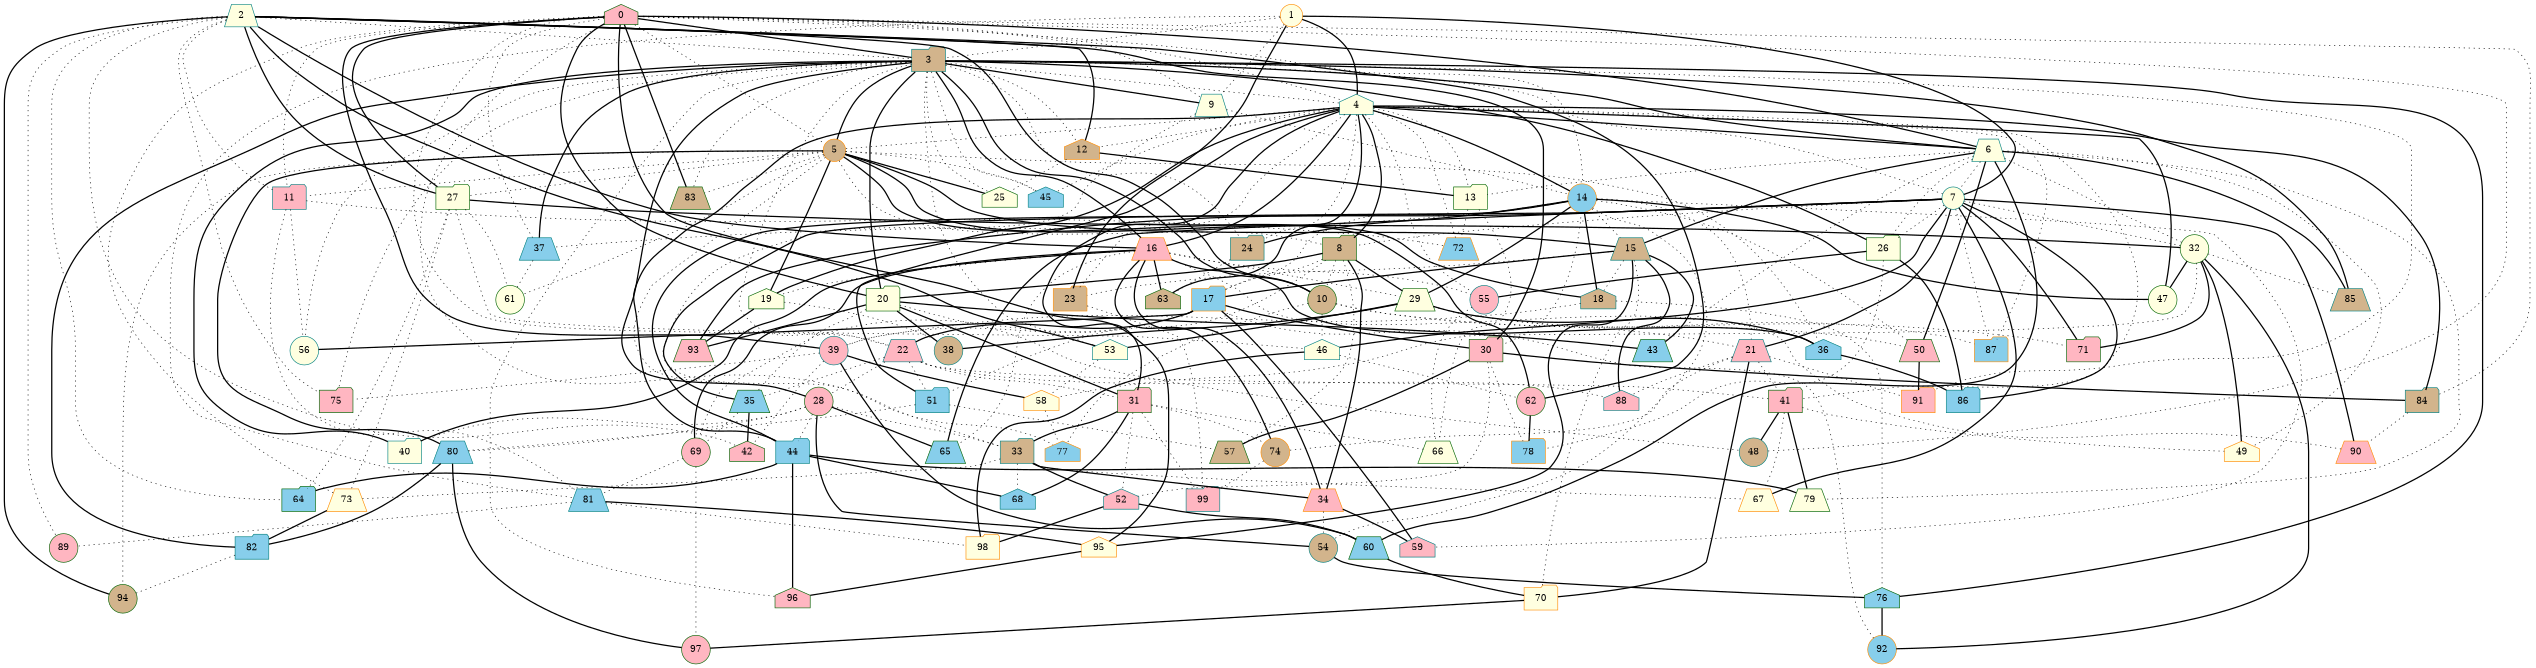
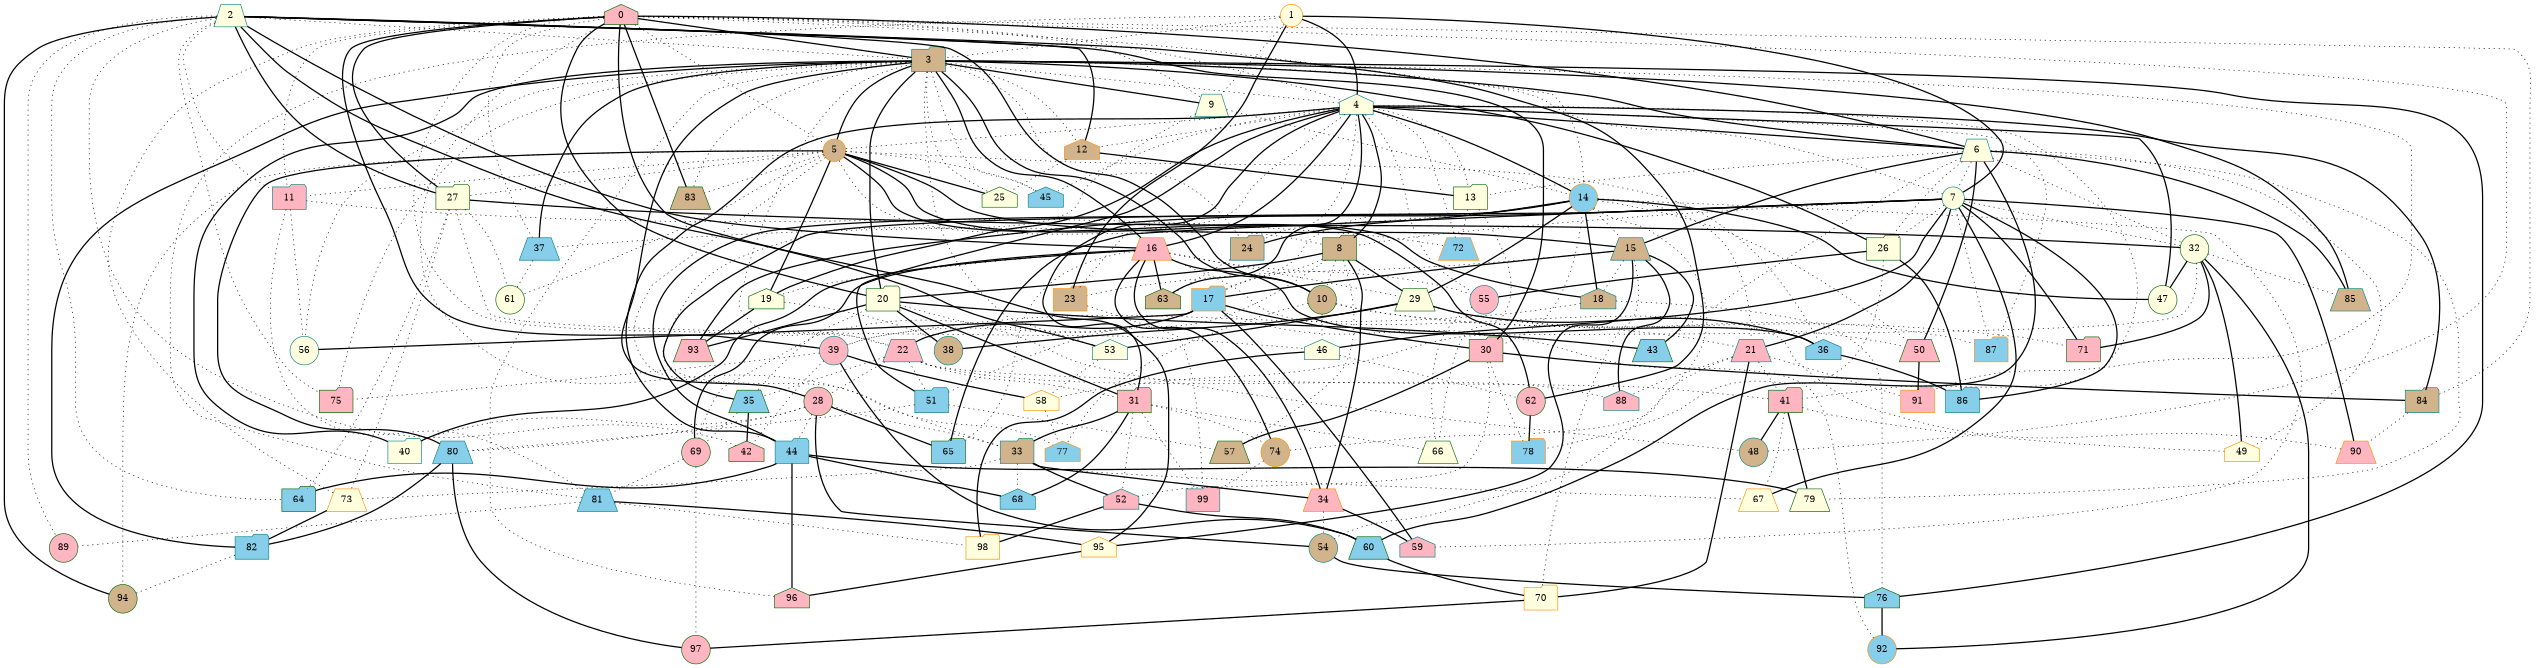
(945, 452) -> (949, 452)
